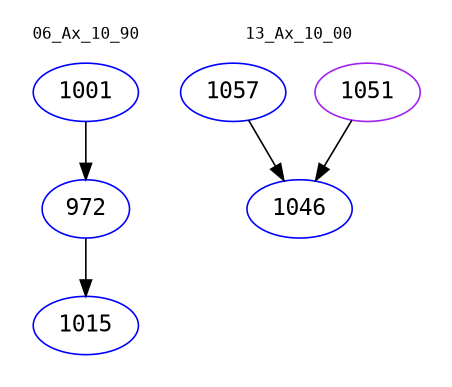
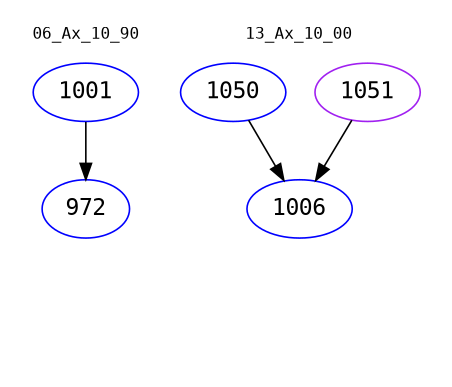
(233, 92) -> (233, 92)
(300, 209) -> (300, 209)
(86, 326) -> none
